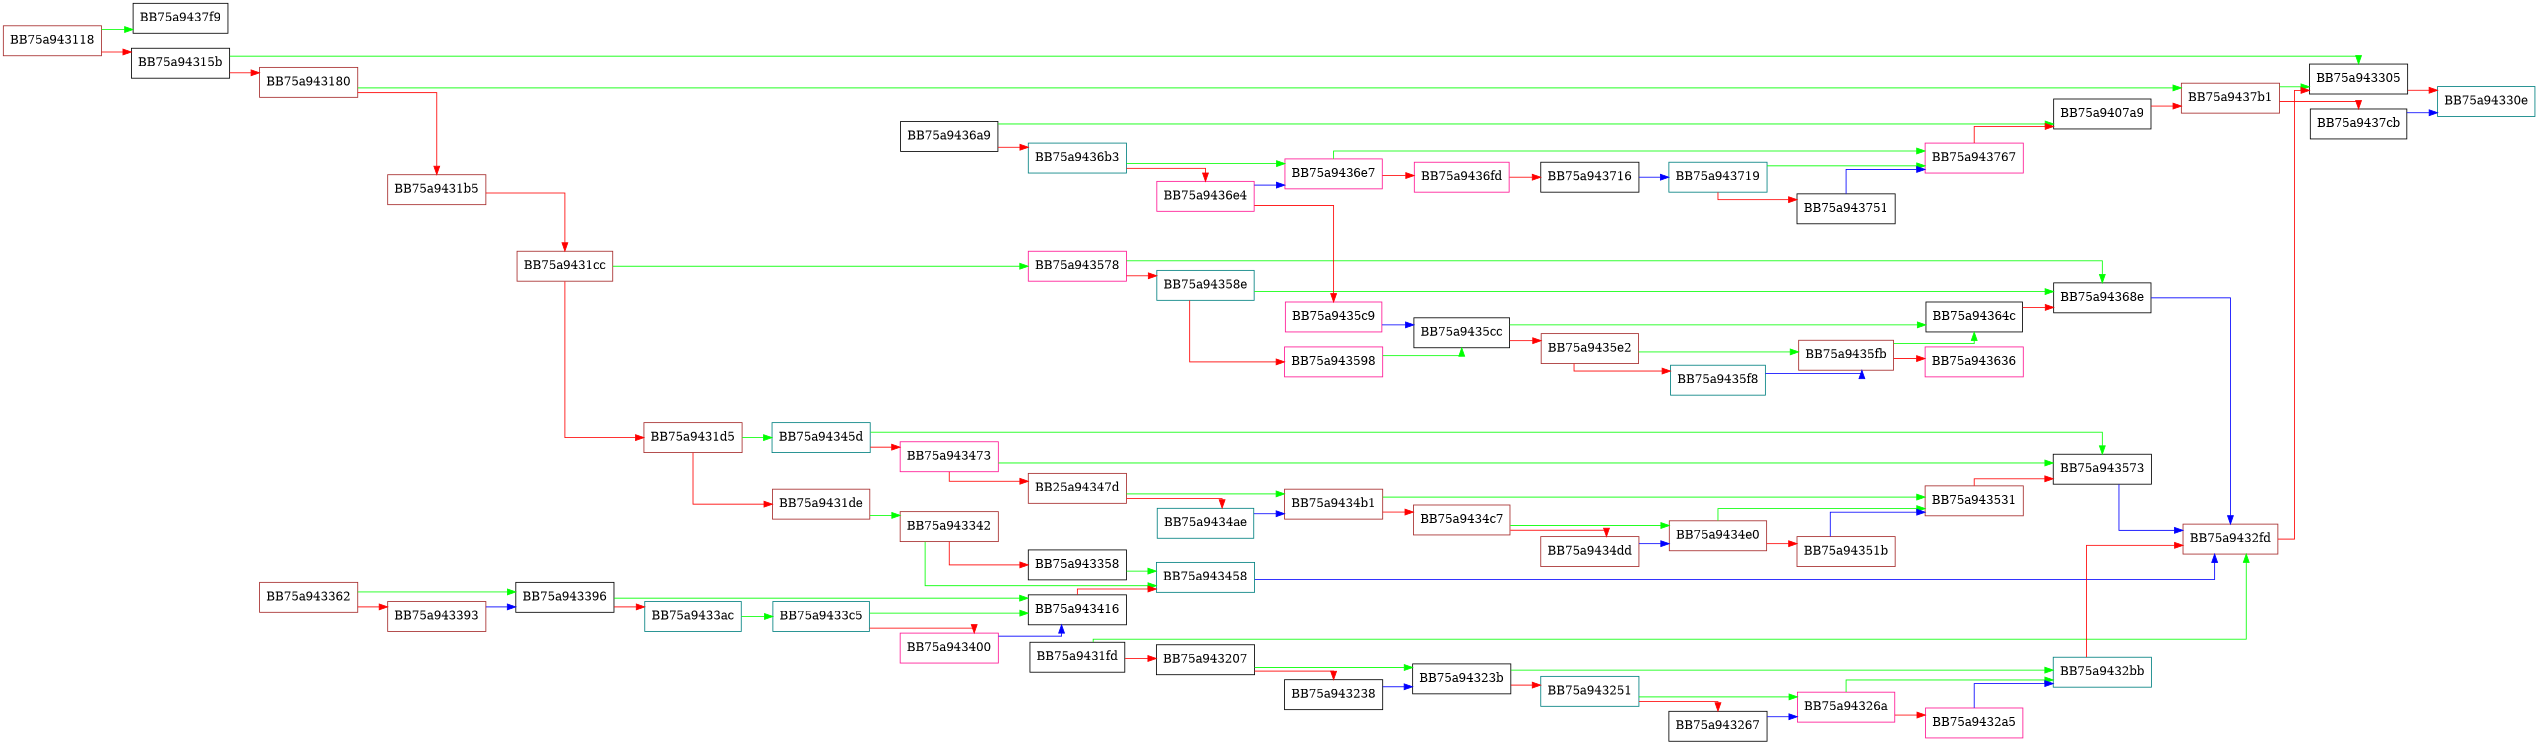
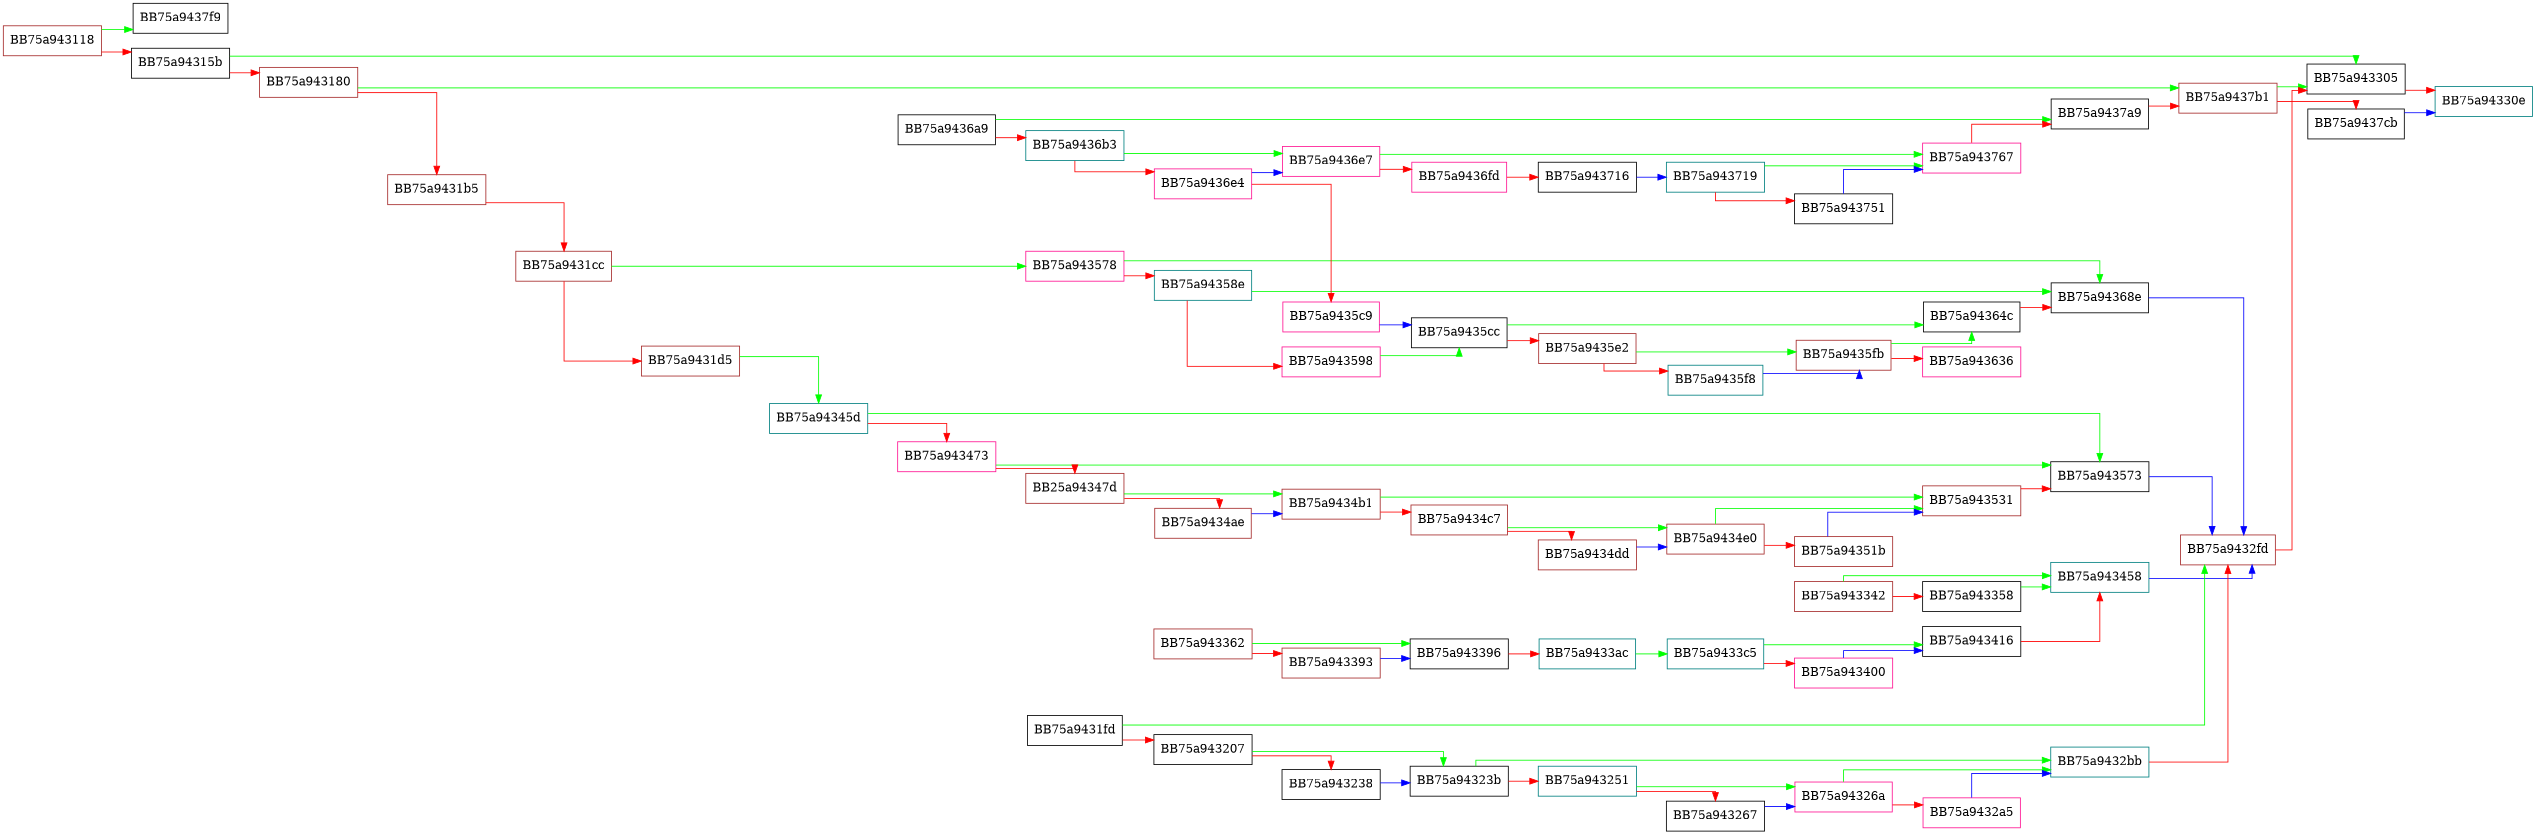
(2102, 114) -> (2100, 114)
(821, 504) -> none
(1205, 523) -> (1203, 523)
(817, 598) -> none
